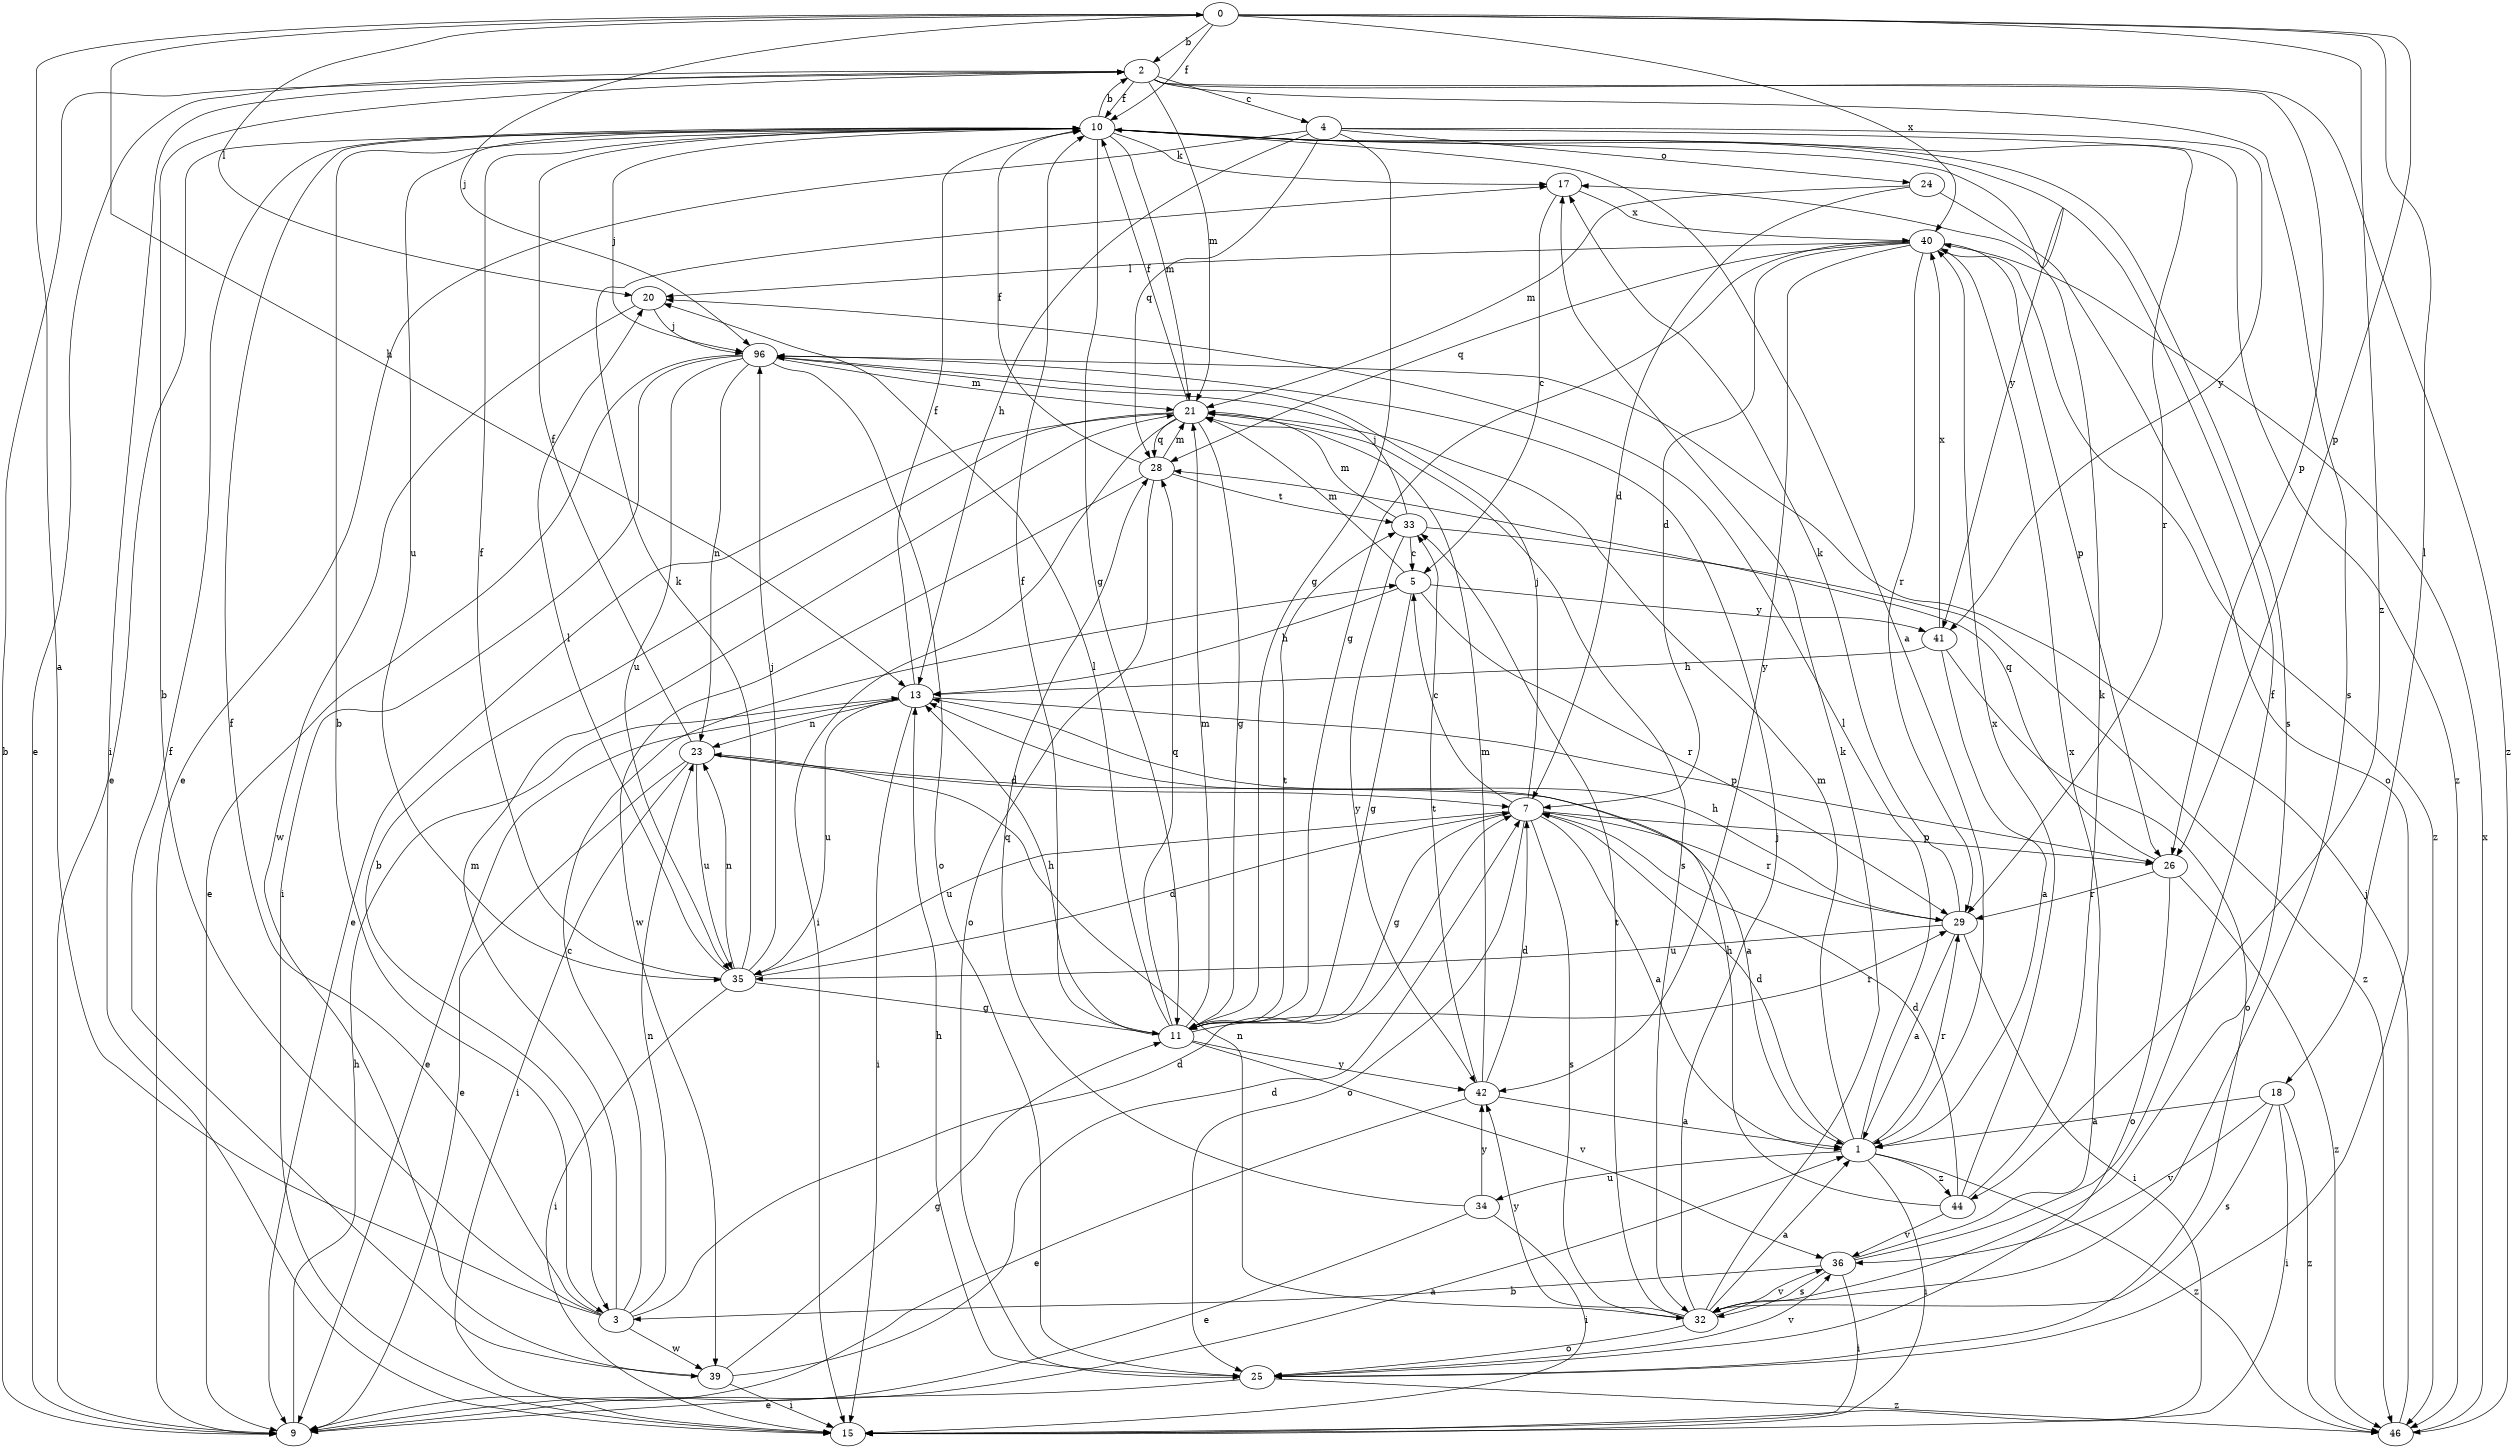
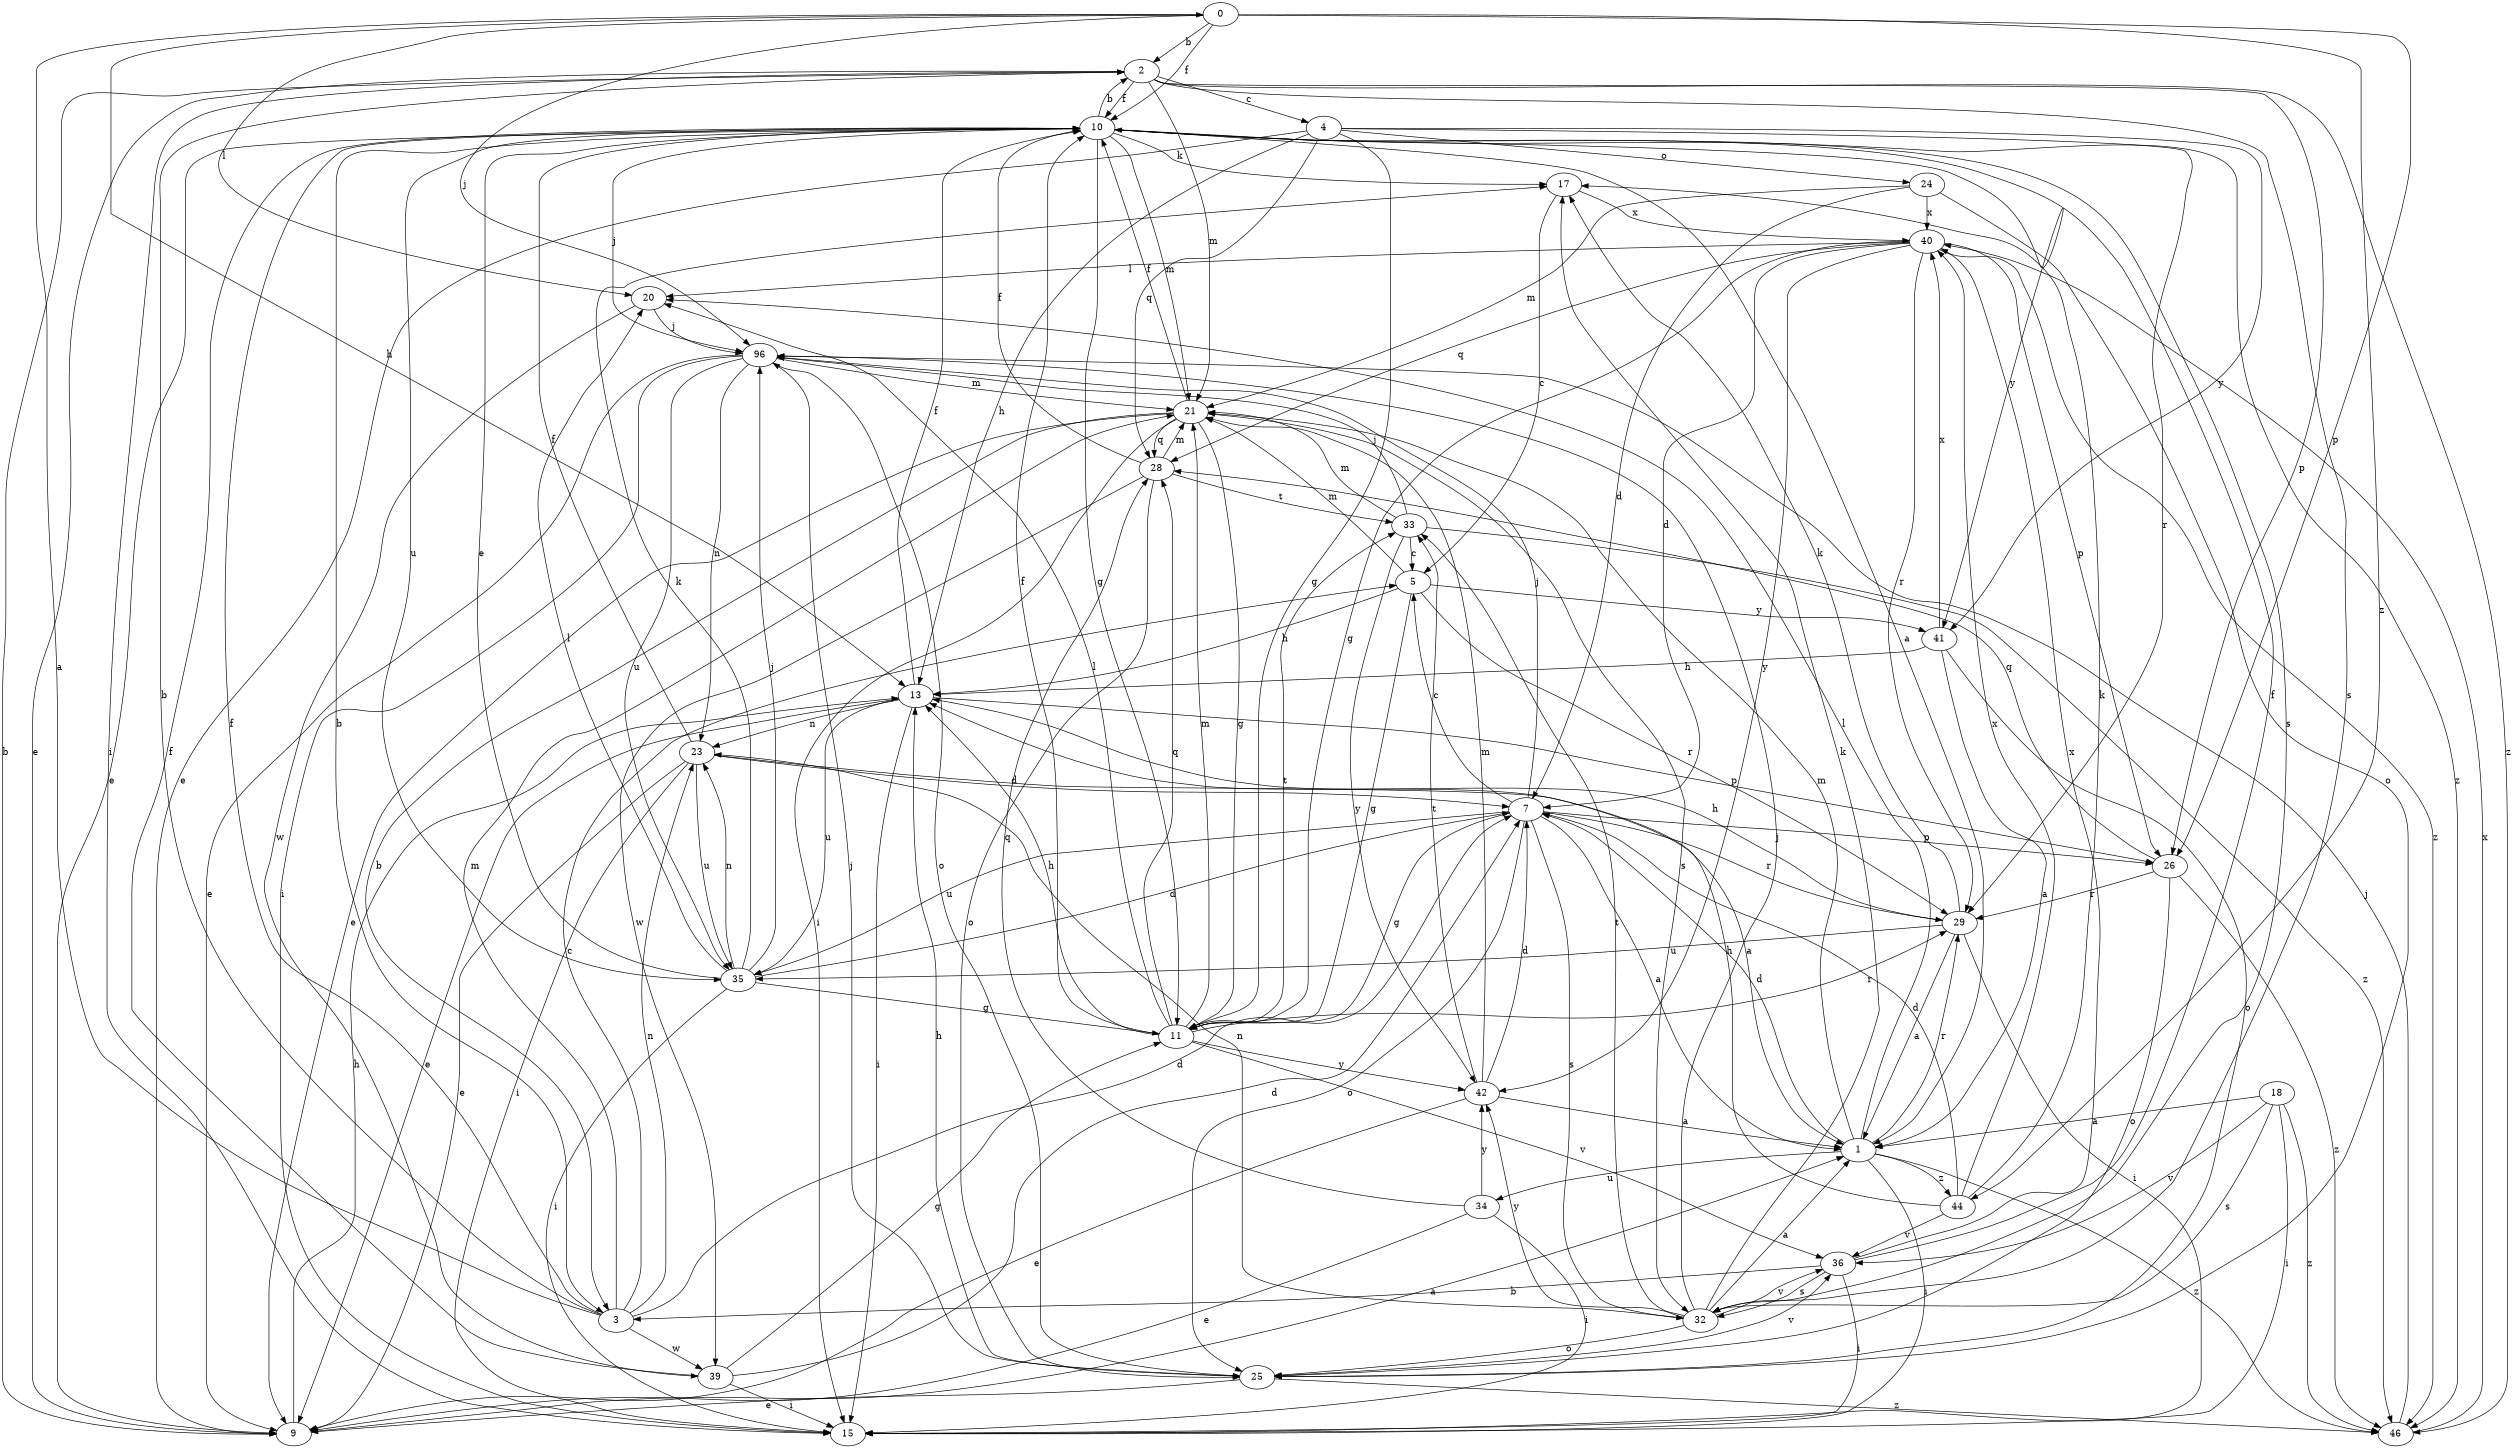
(1634, 60) -> (1927, 210)
(2386, 63) -> none
(482, 554) -> (482, 554)
none -> (852, 1008)
